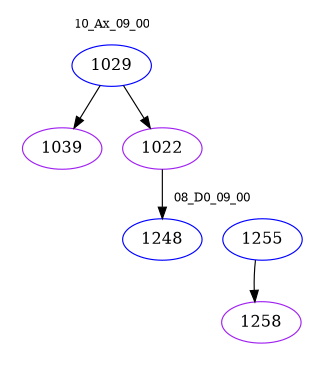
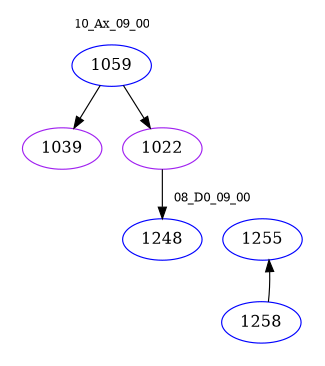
(112, 66) -> (112, 66)
(254, 275) -> (270, 287)
(261, 322) -> (261, 322)
